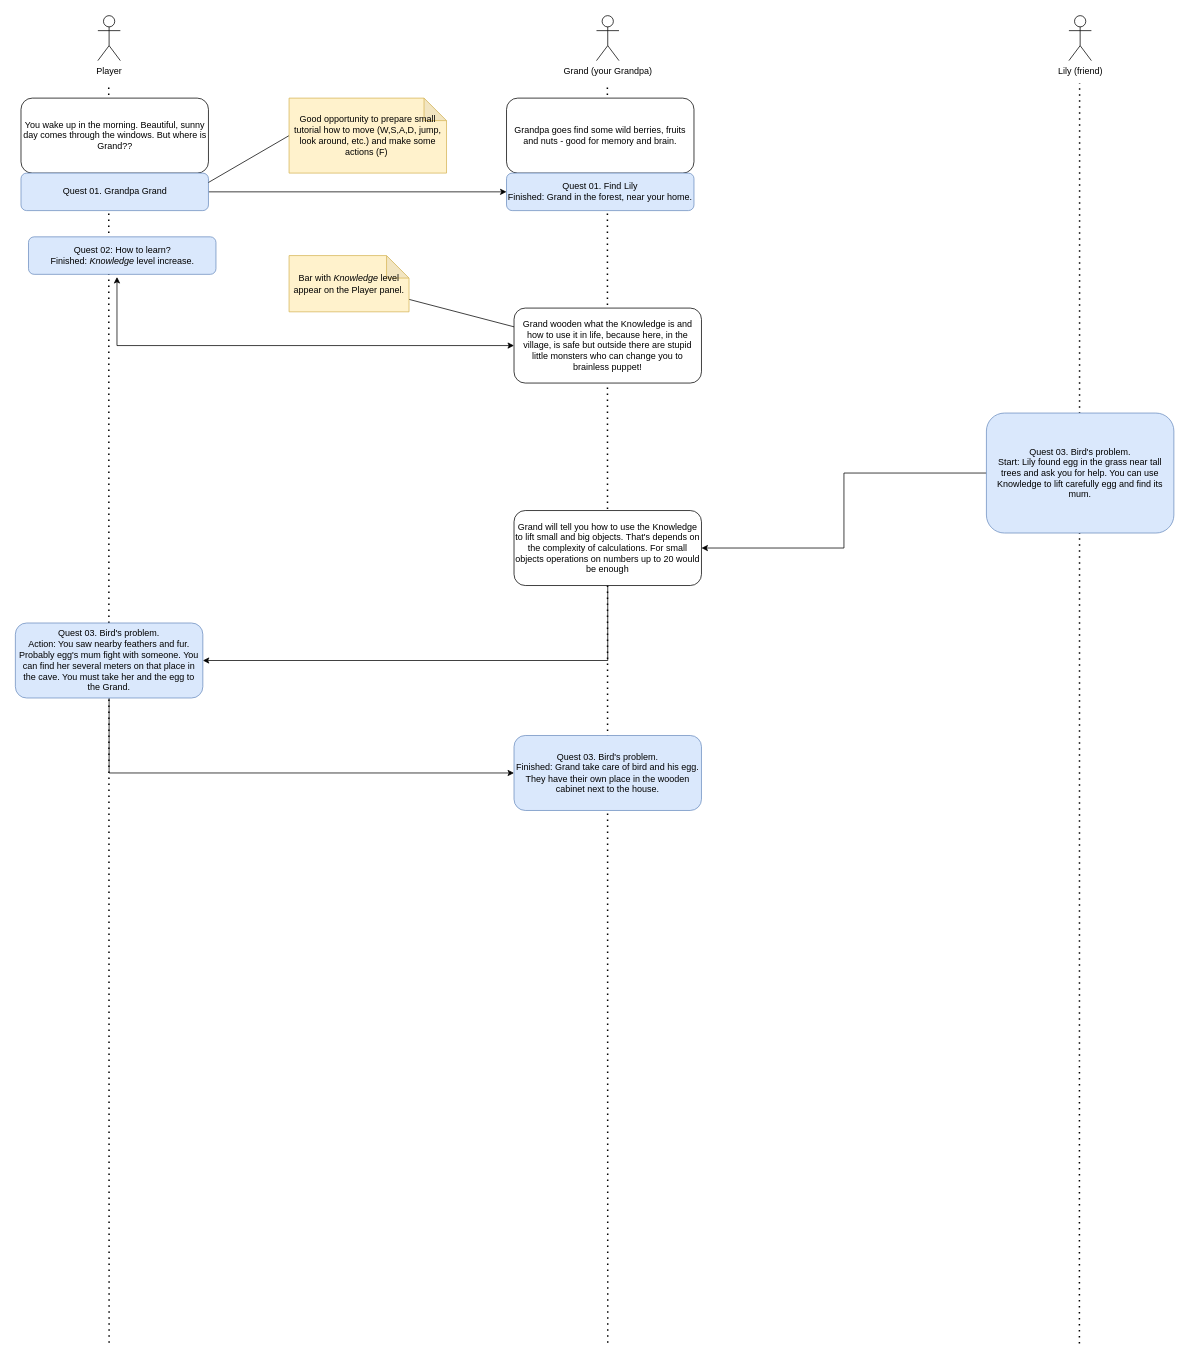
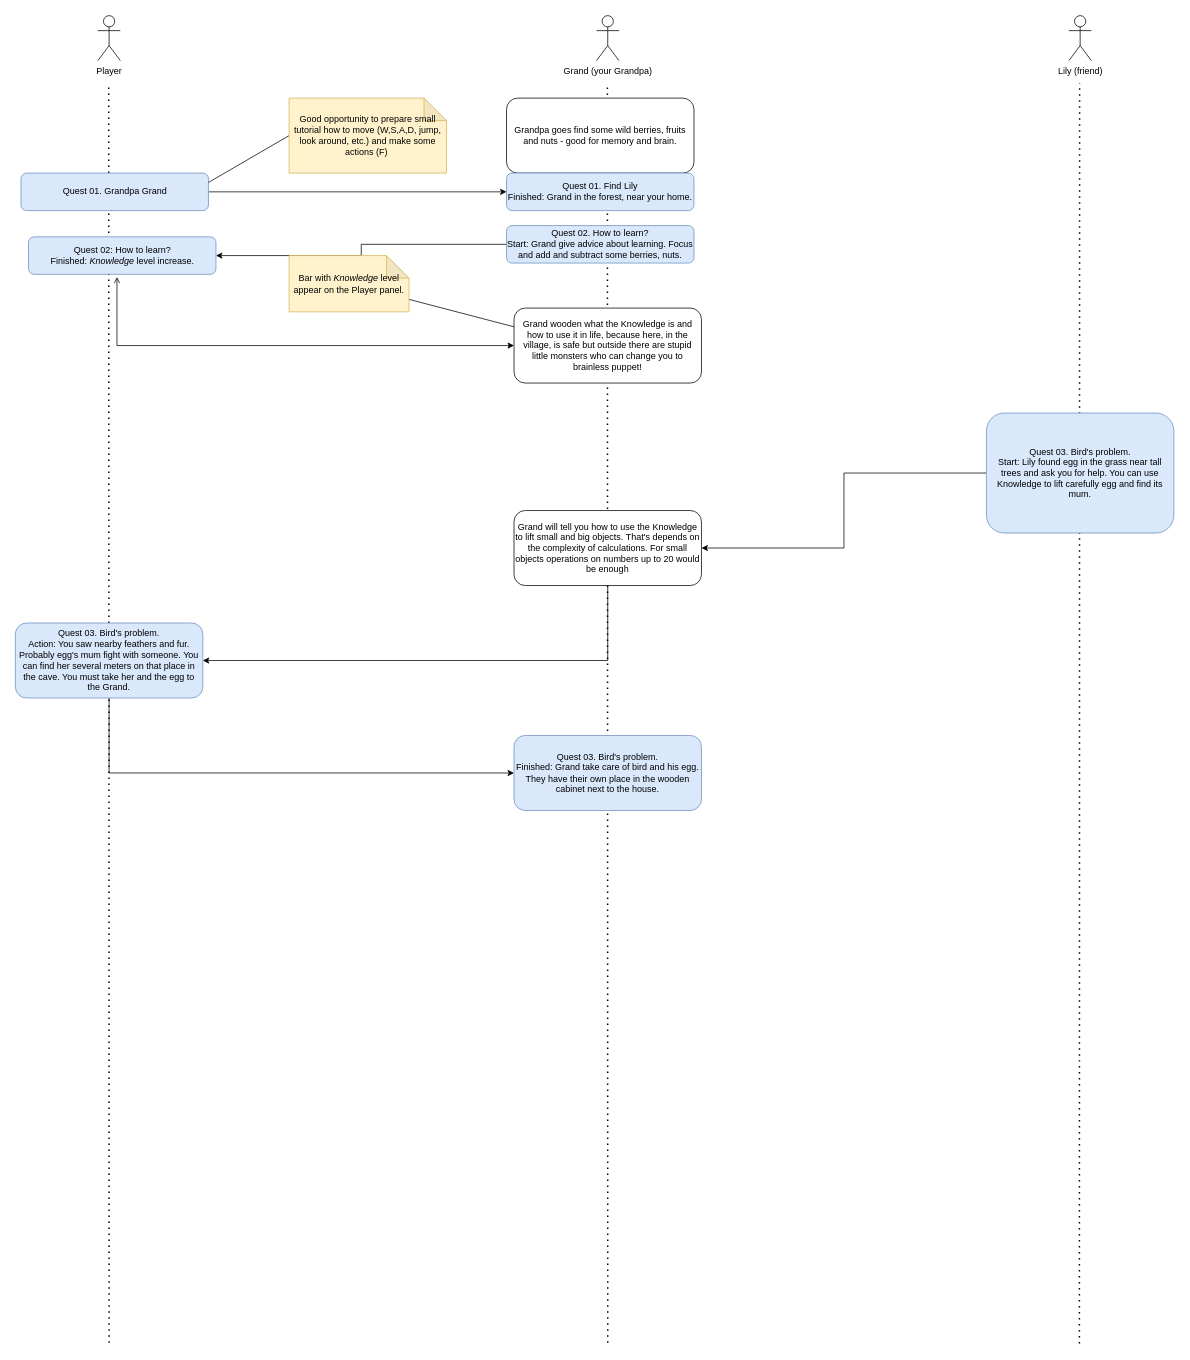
(115, 135) -> none
none -> (427, 244)
none -> (600, 244)
(117, 283) -> (117, 282)
